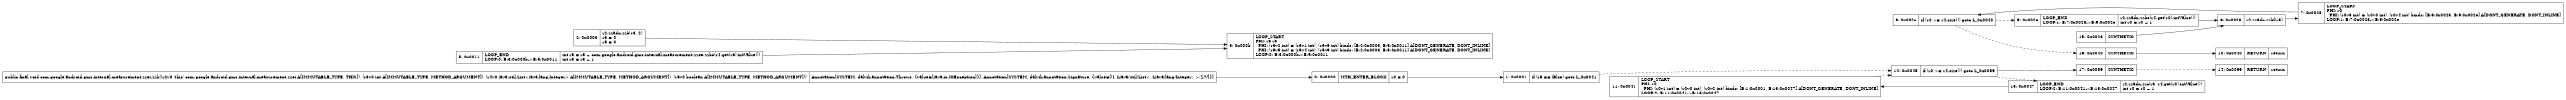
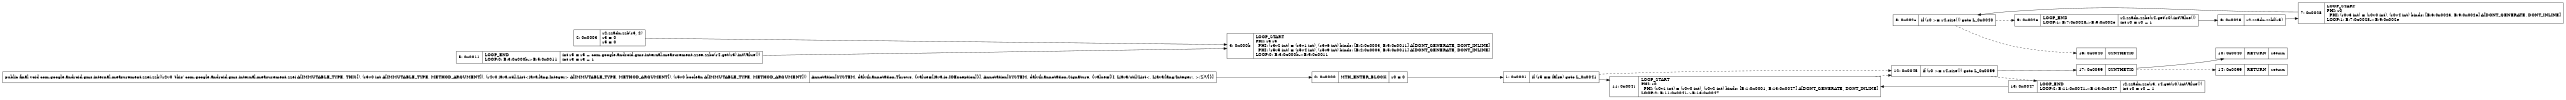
(2107, 37) -> none
(2175, 53) -> (2179, 65)
none -> (1603, 80)
